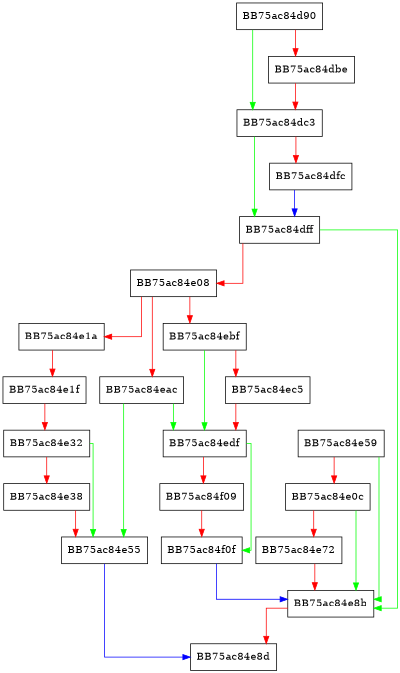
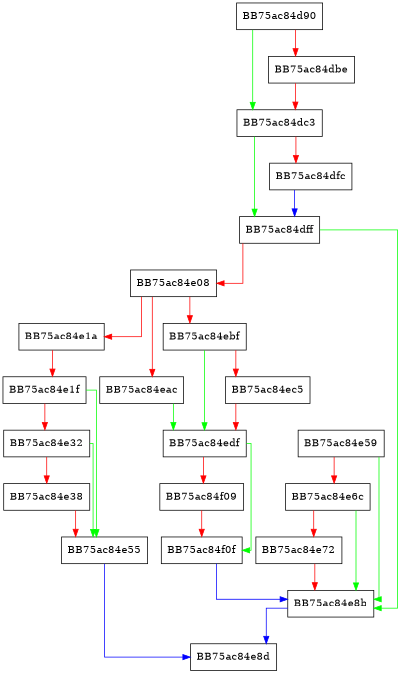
(124, 466) -> (96, 440)
(328, 497) -> (328, 497)
(266, 612) -> (266, 612)
